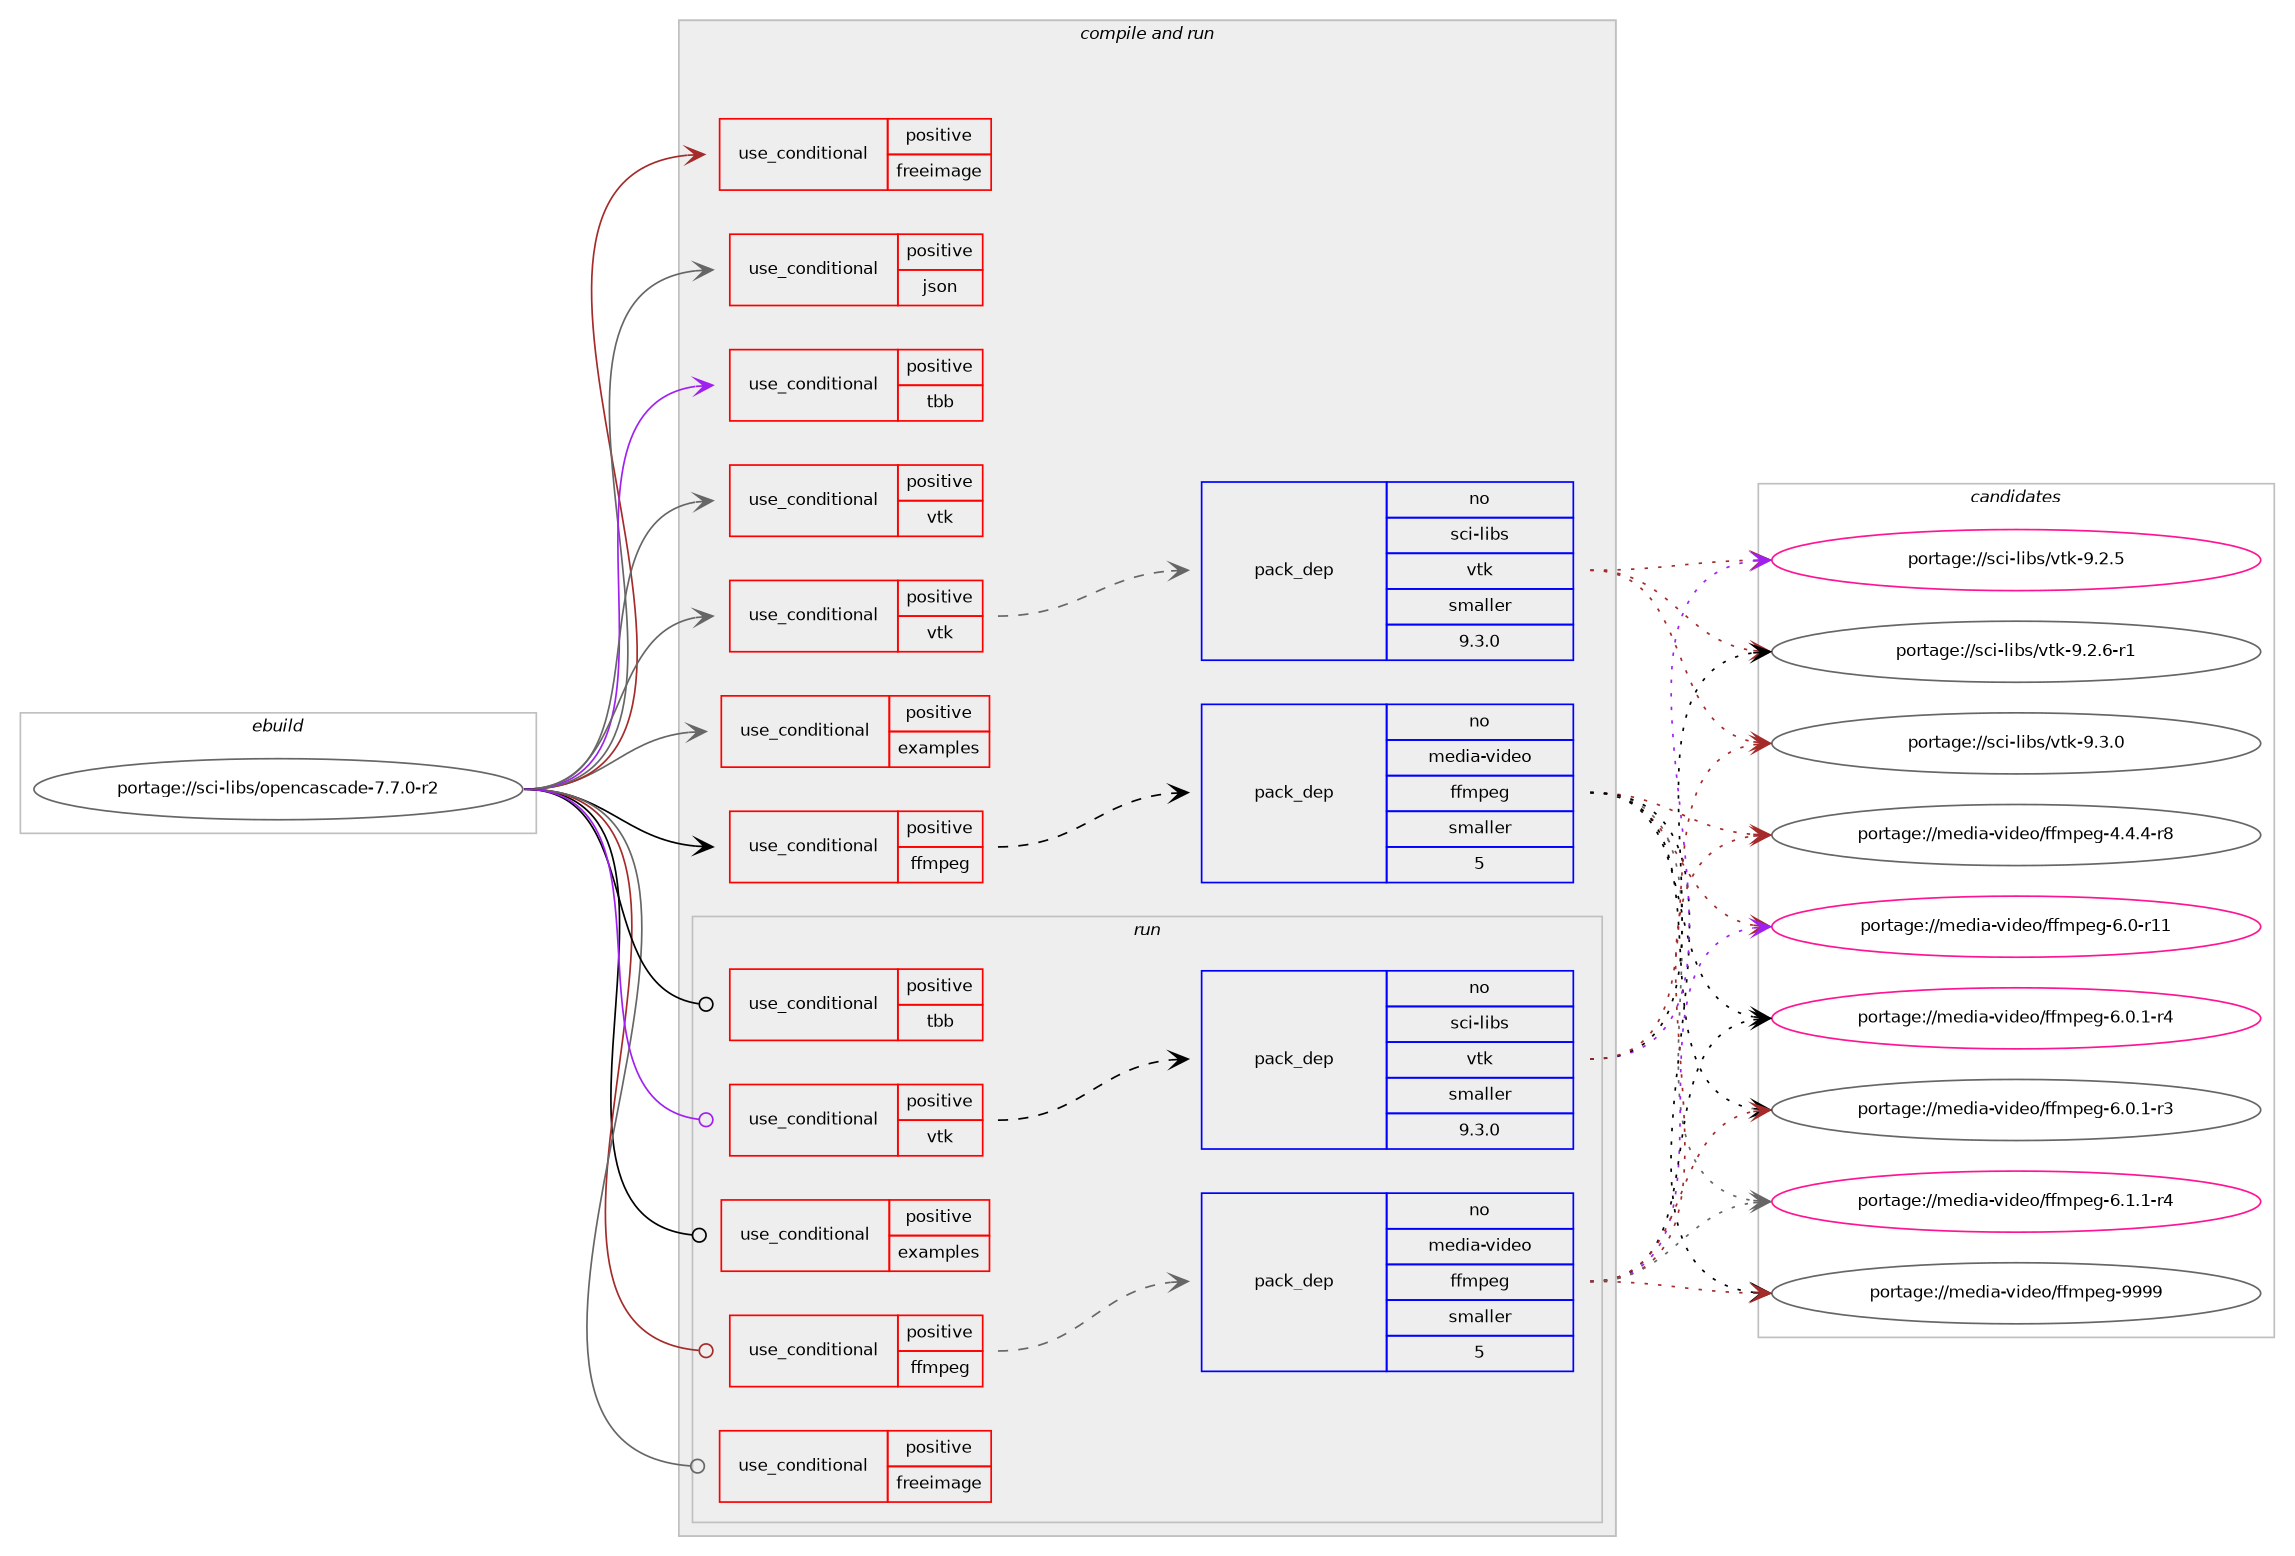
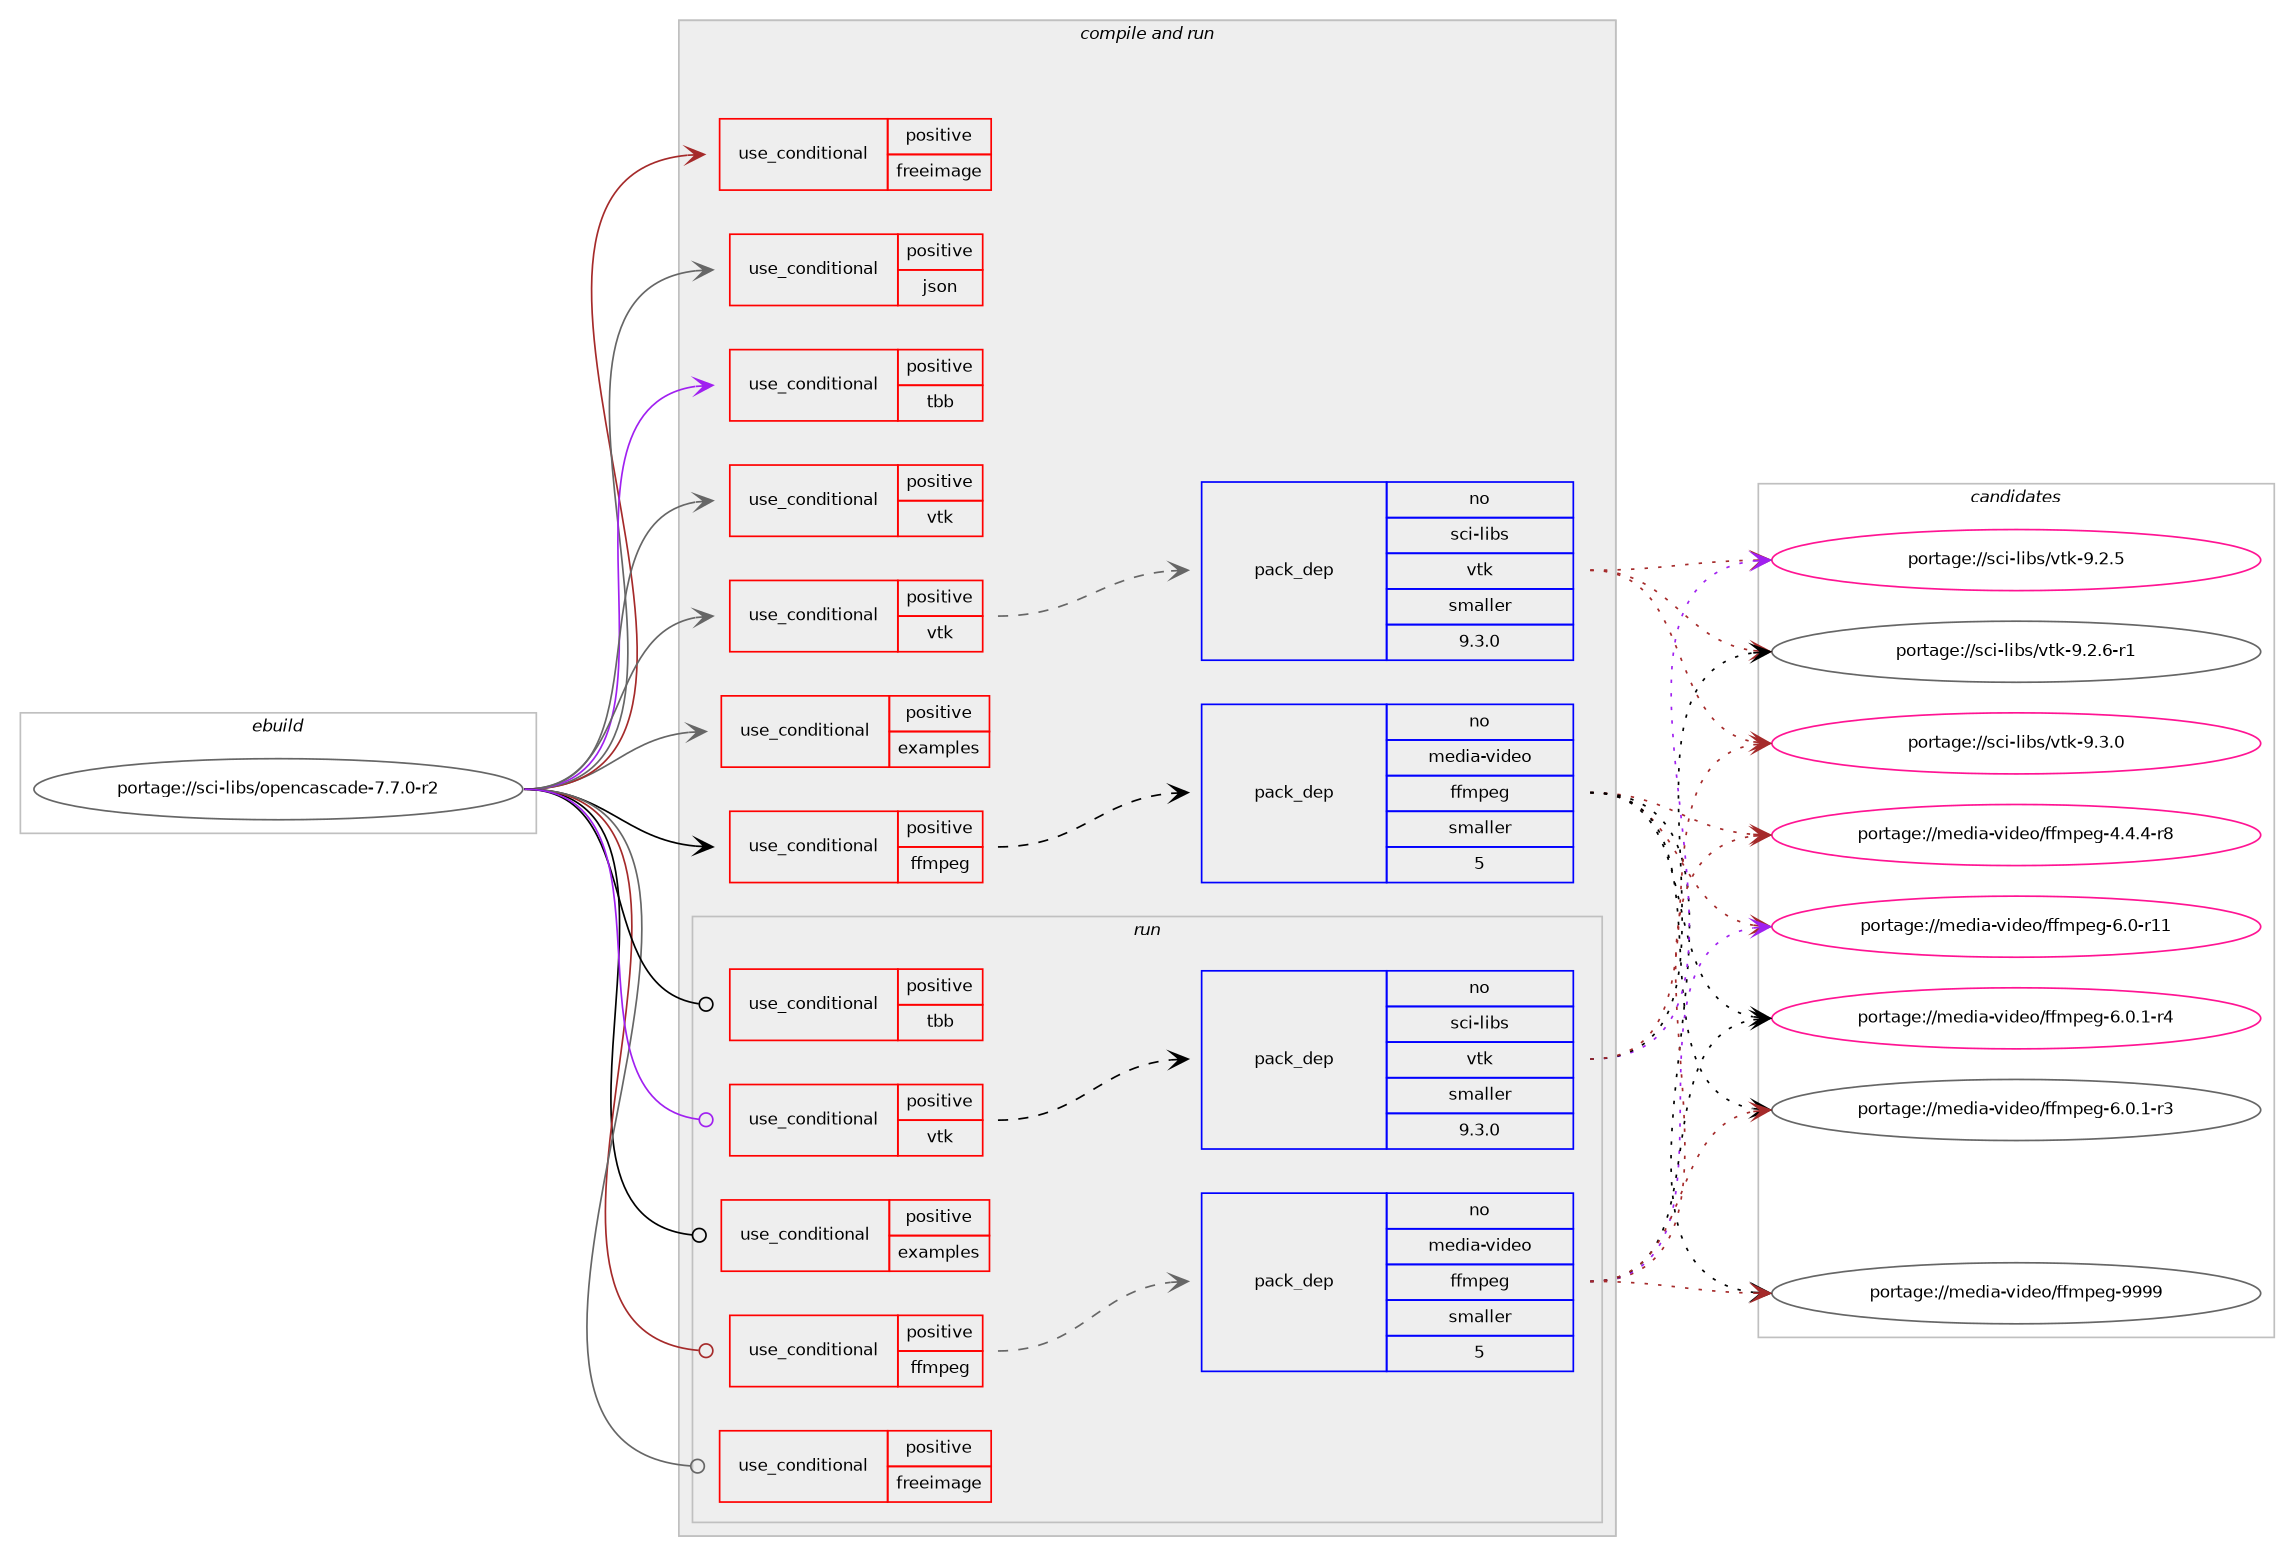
(2016, 743) -> (2016, 743)
(2016, 835) -> (2016, 835)
(2016, 1202) -> none
